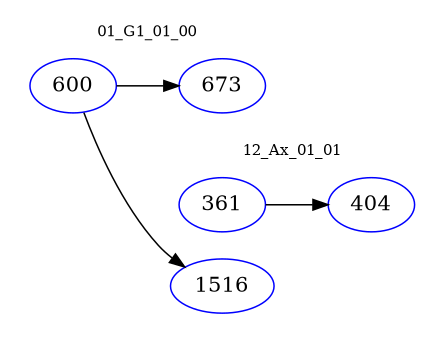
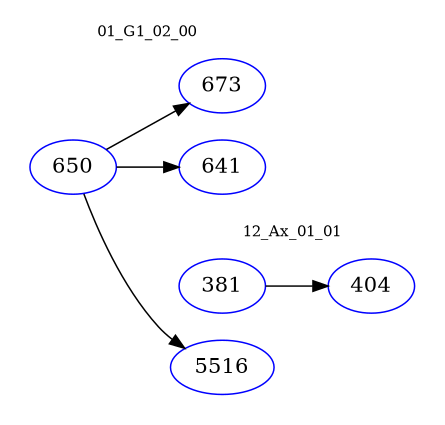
(148, 32) -> (148, 32)
(73, 86) -> (73, 167)
none -> (222, 167)
(222, 205) -> (222, 286)
(222, 286) -> (222, 367)
